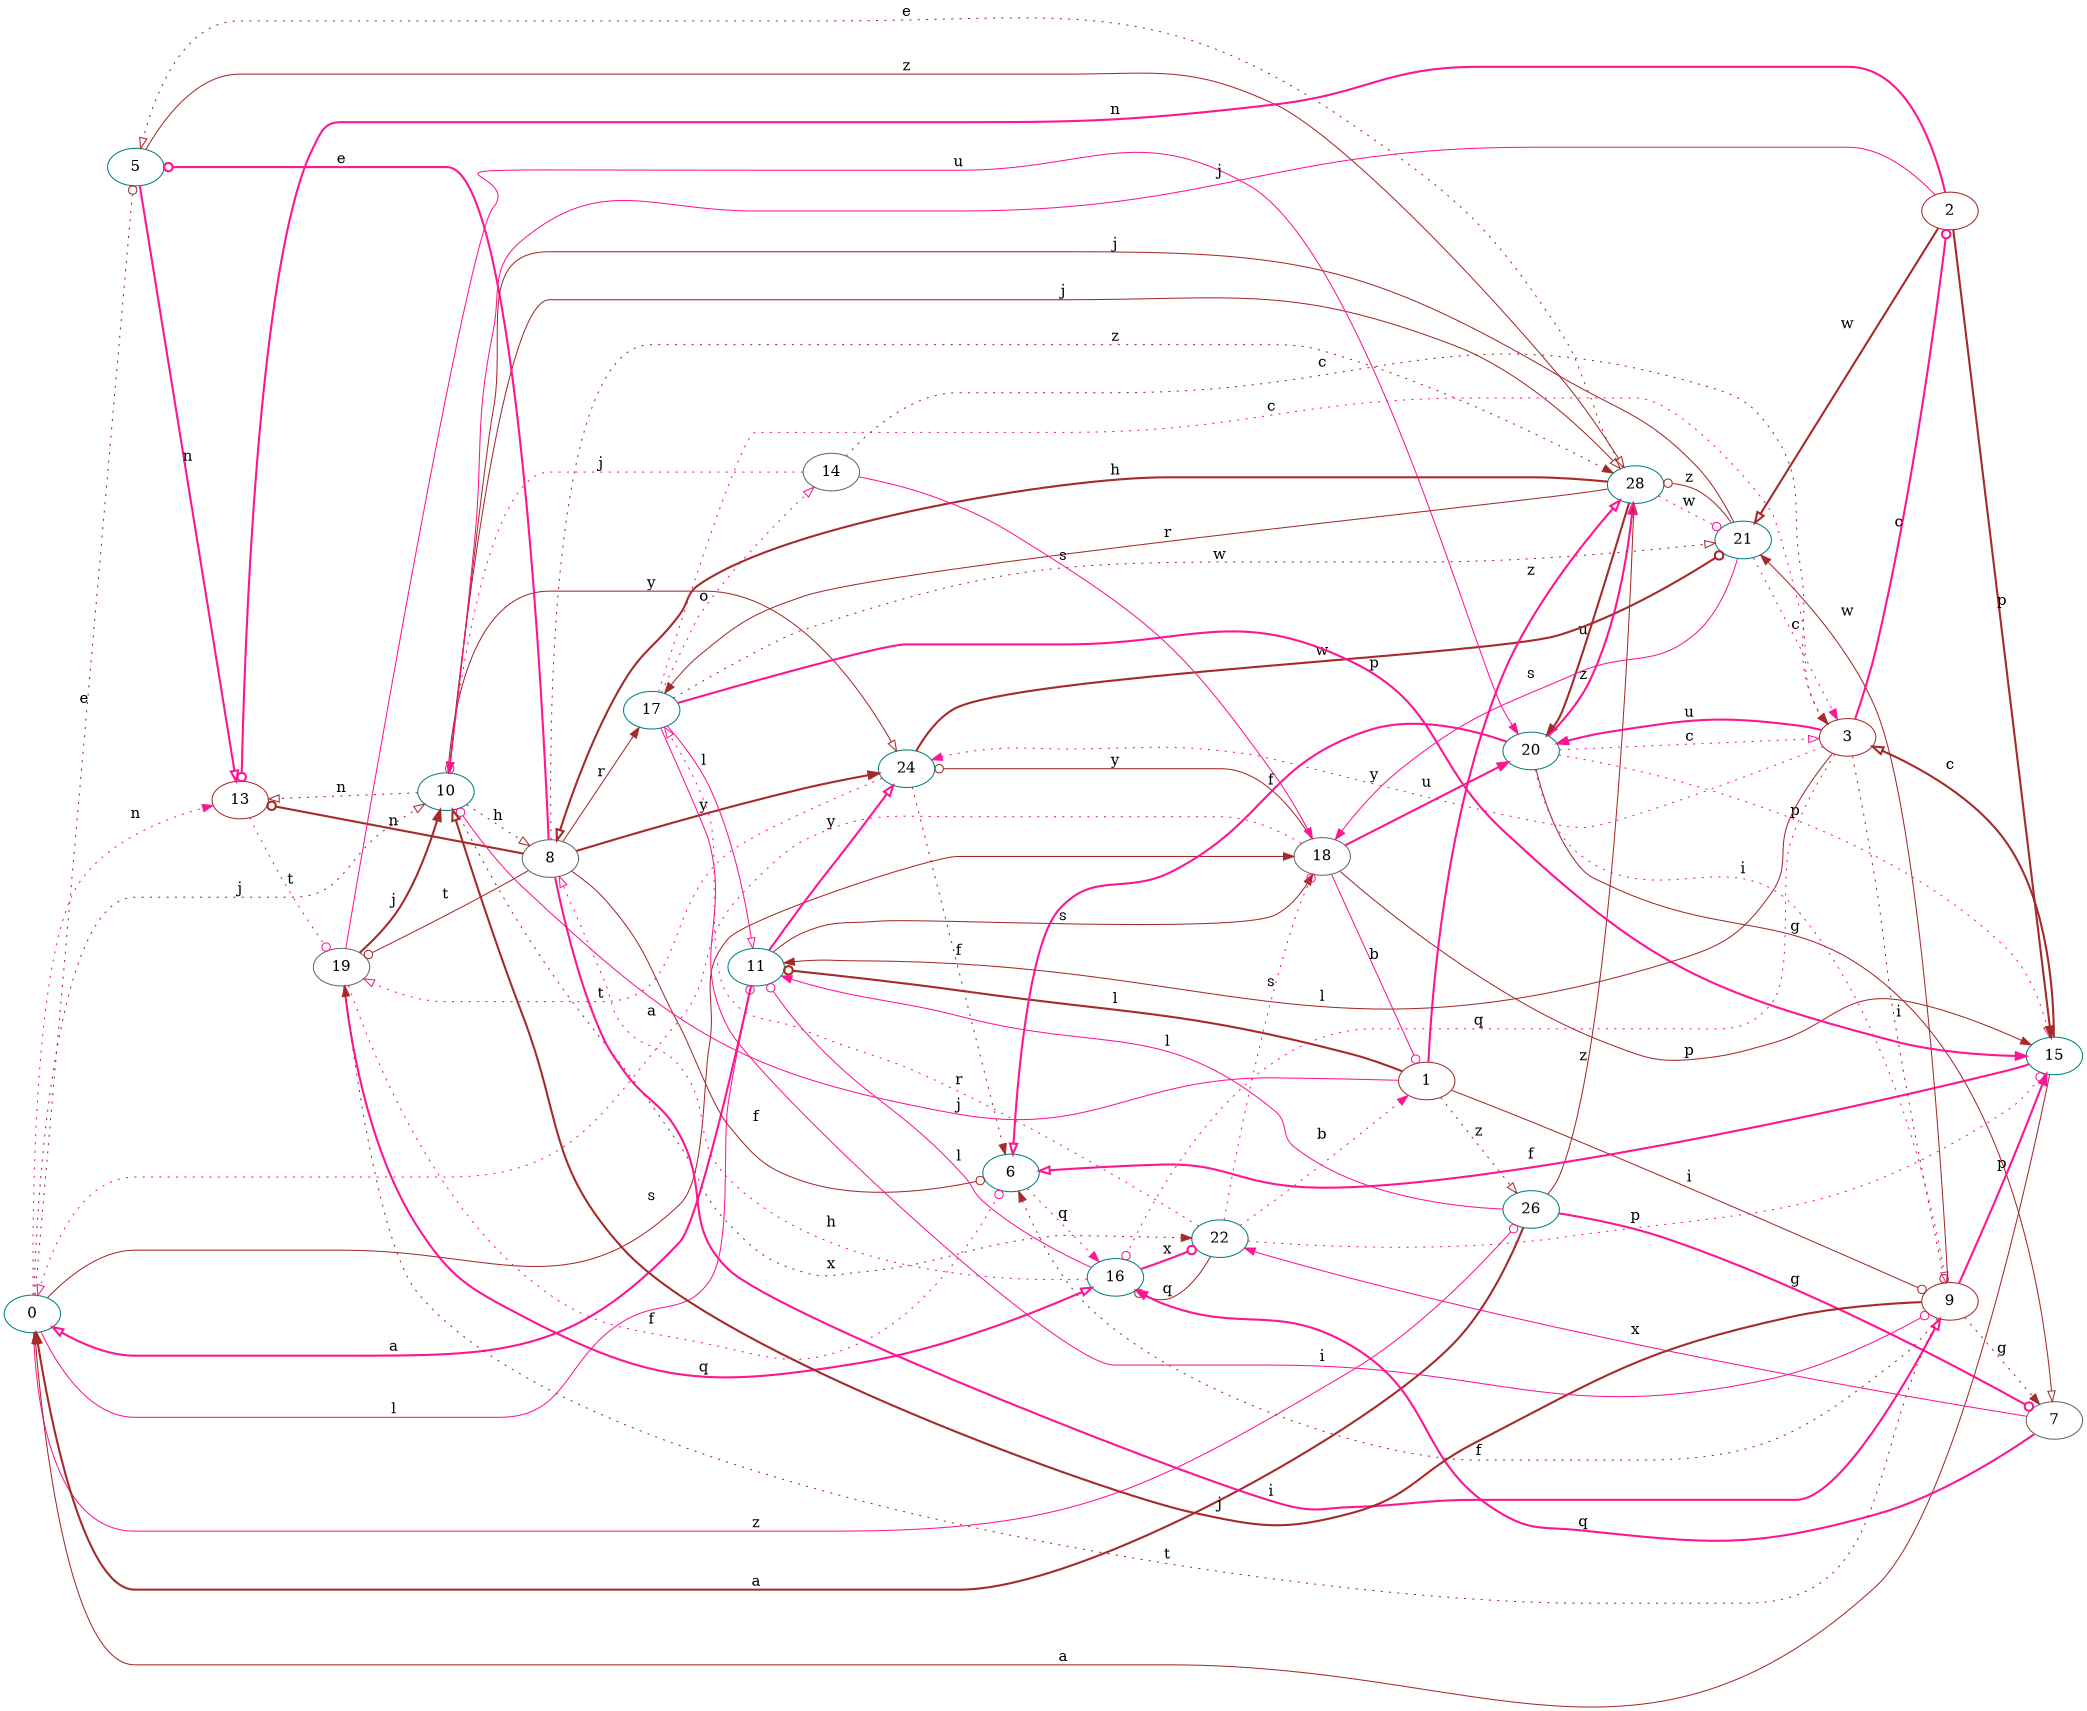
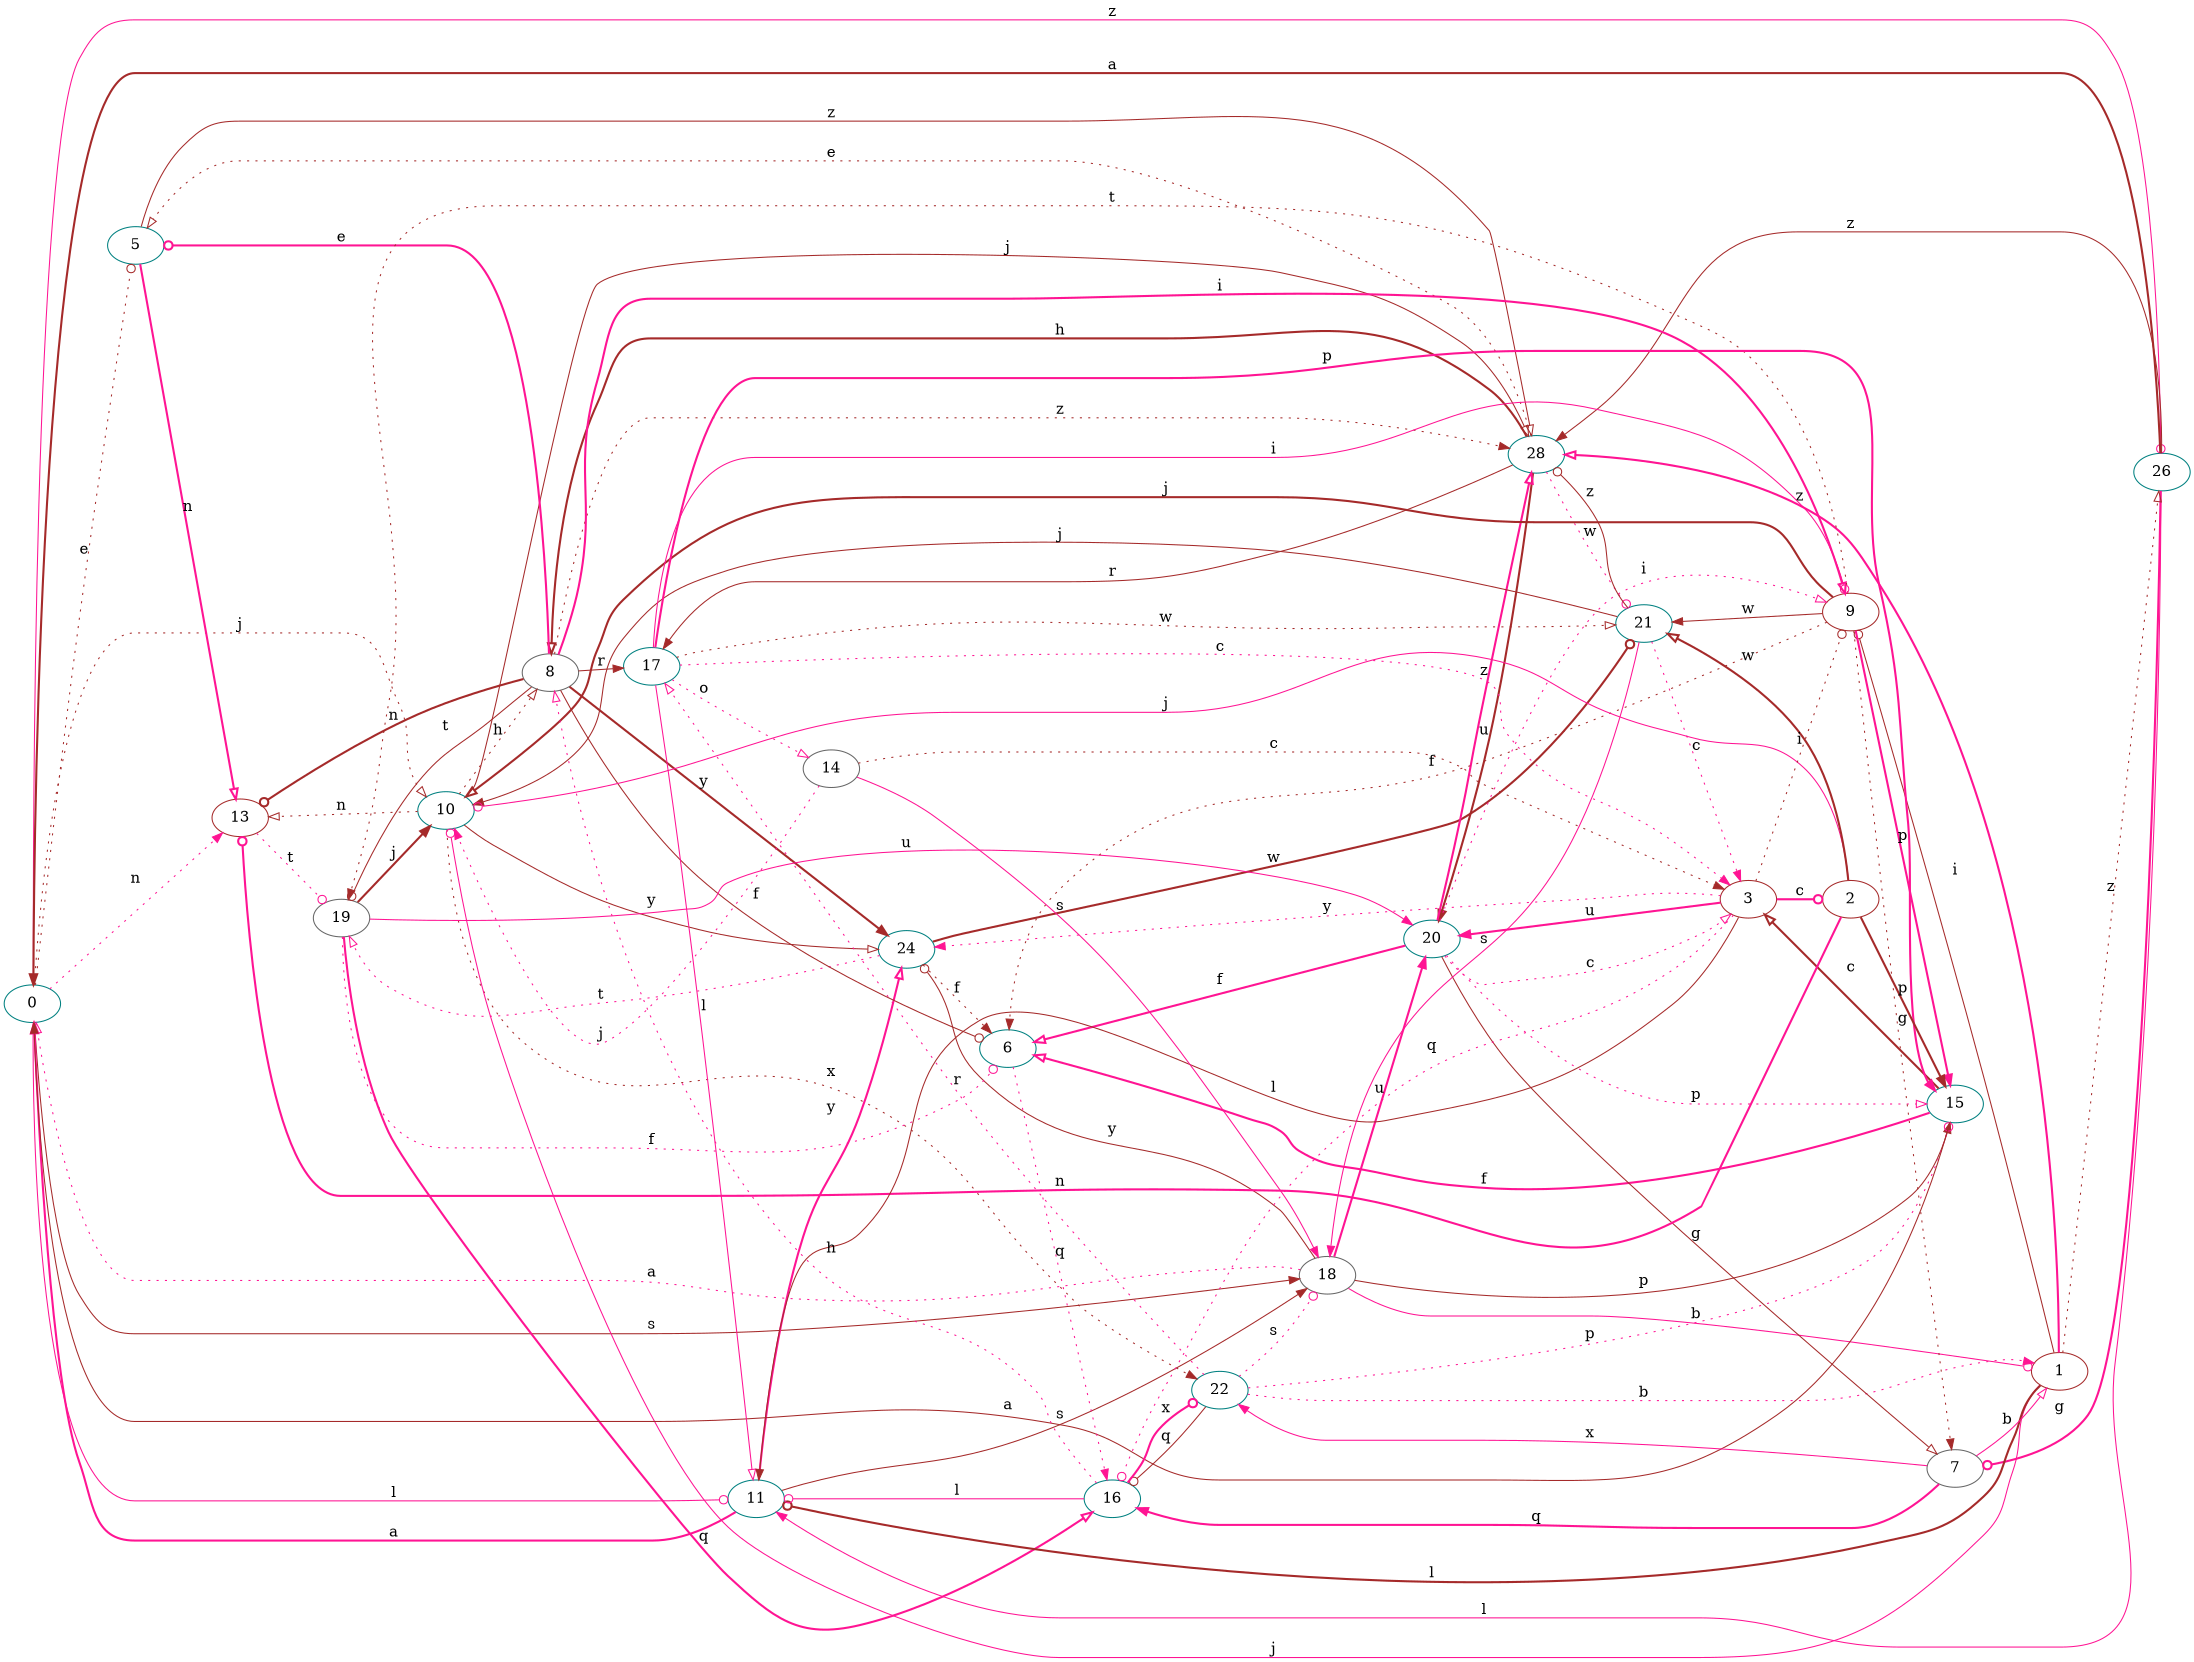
none -> (2009, 1431)
